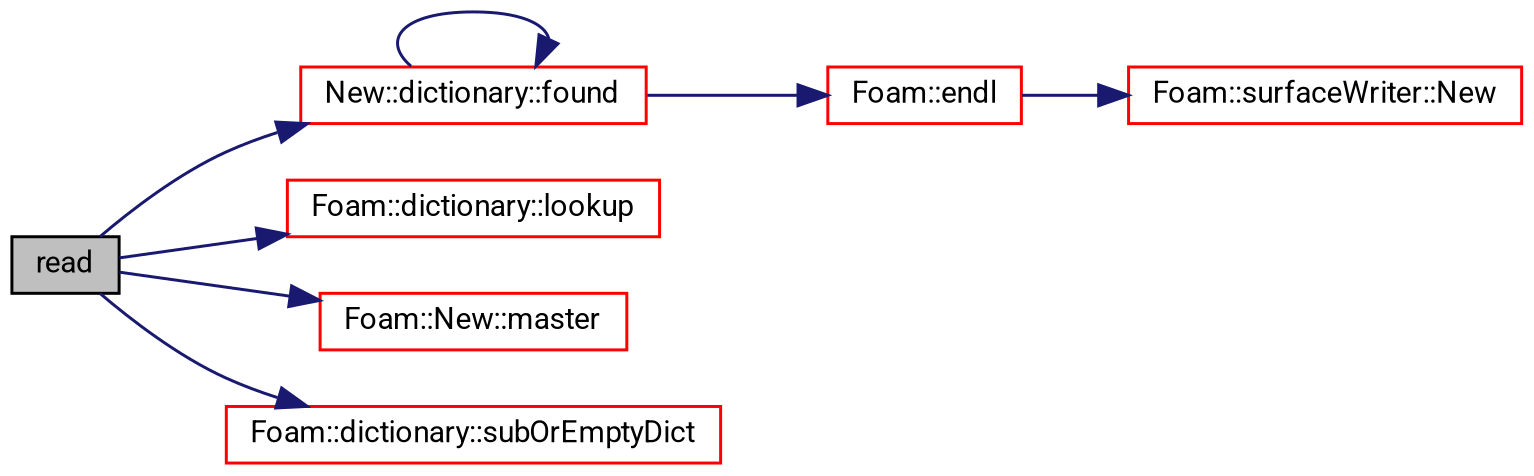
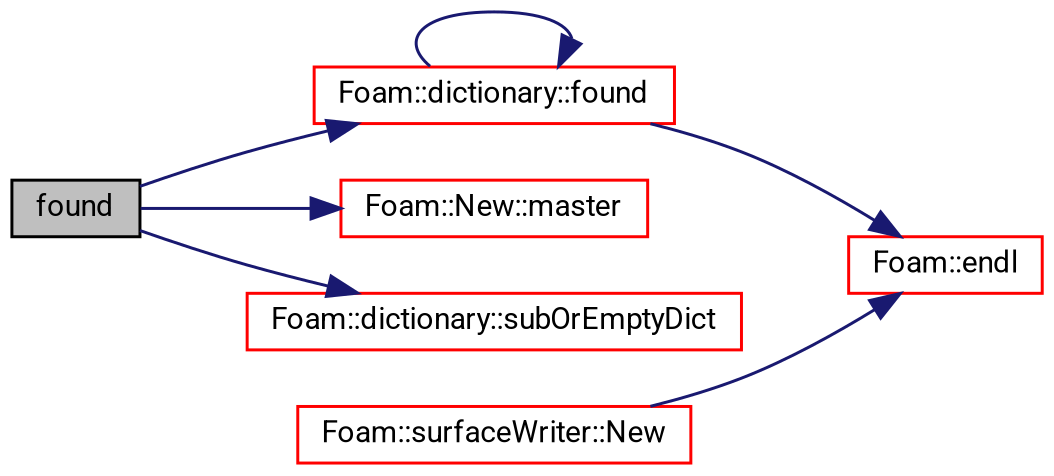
(473, 95) -> (494, 95)
(1060, 95) -> (767, 368)
(473, 208) -> none
(66, 265) -> (76, 208)
